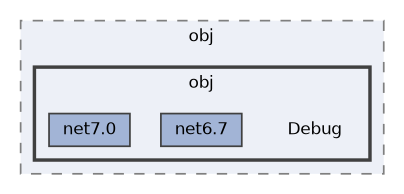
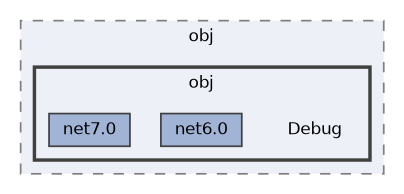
(201, 130) -> (201, 130)
